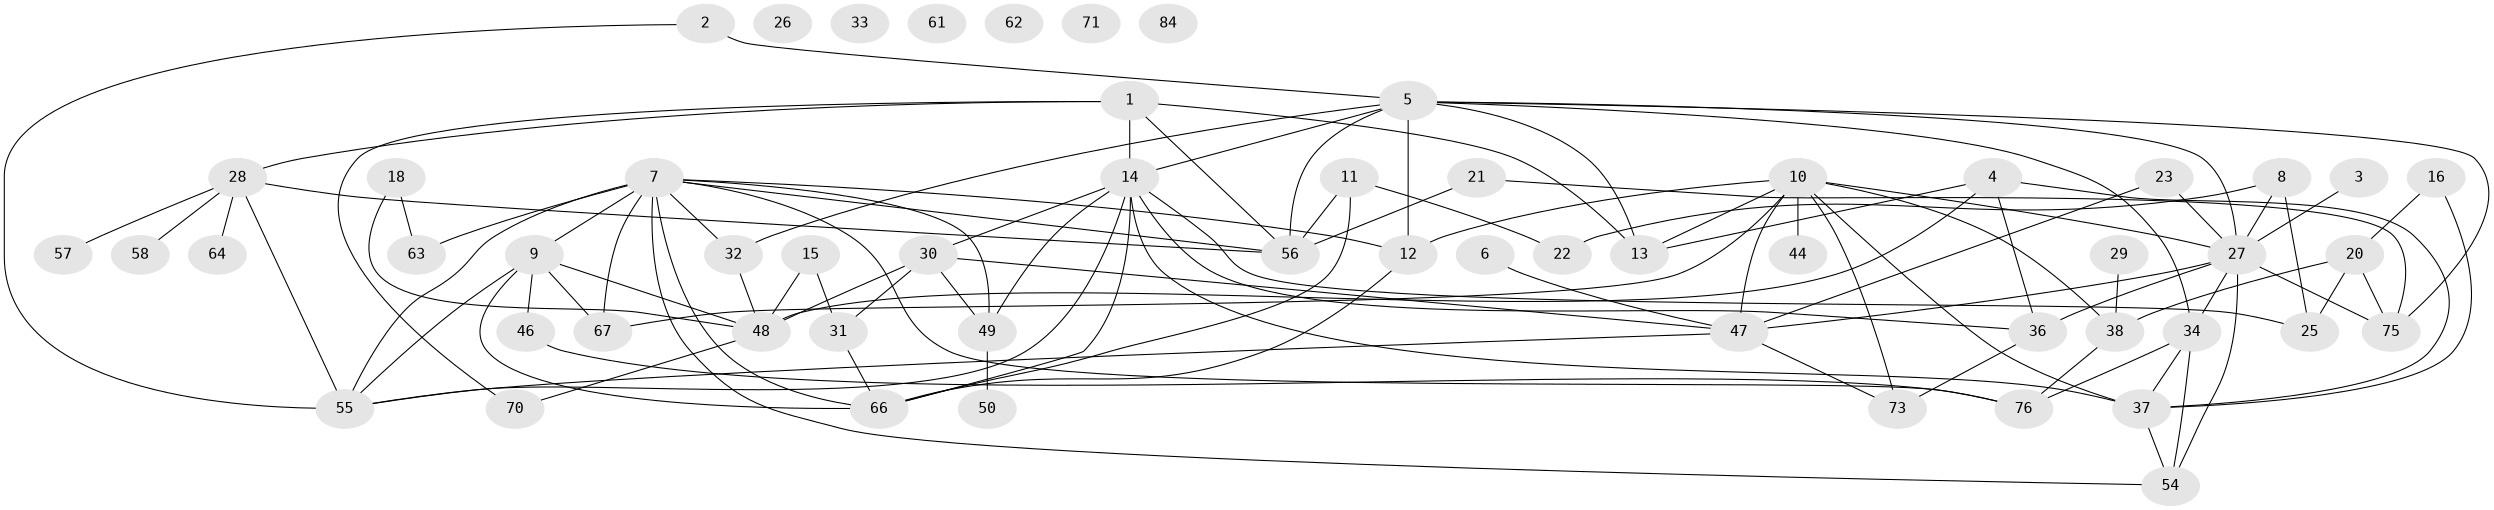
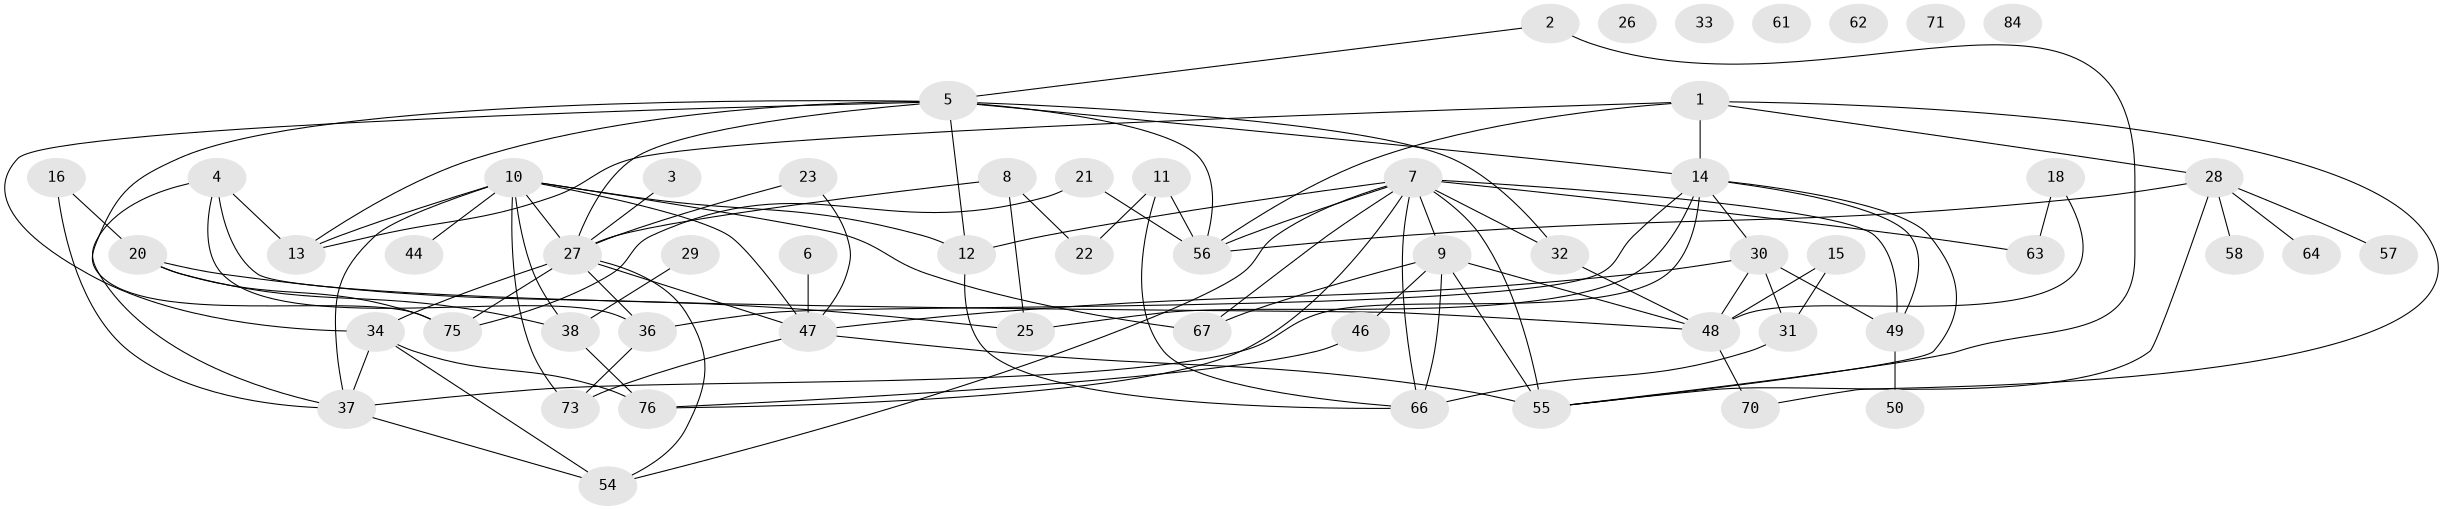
(1088, 345) -> none
